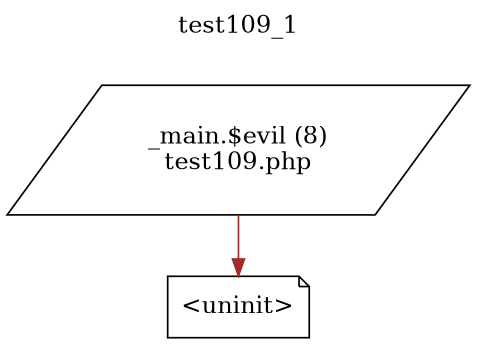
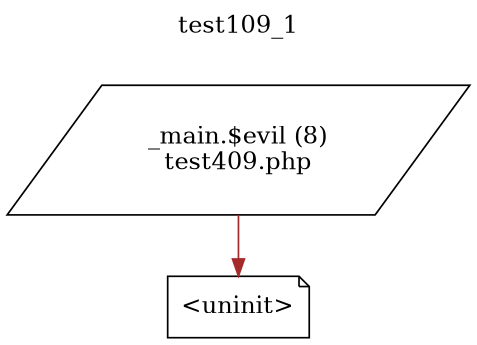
(238, 150) -> (238, 150)
